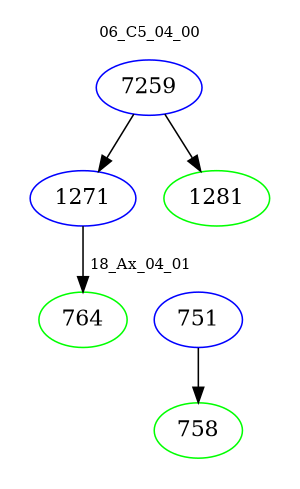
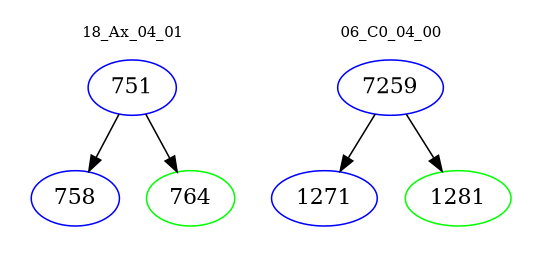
(150, 33) -> (391, 33)
(83, 260) -> (158, 136)
(198, 430) -> (75, 198)
